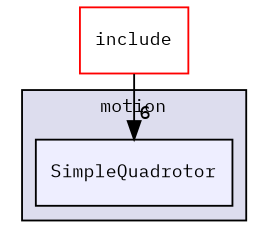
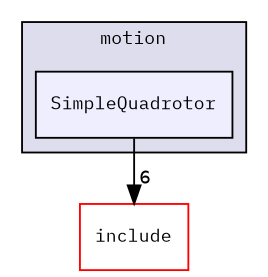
(134, 101) -> (134, 164)
